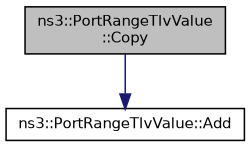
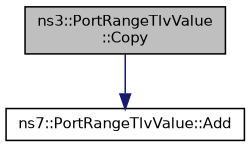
(125, 124) -> (125, 124)
